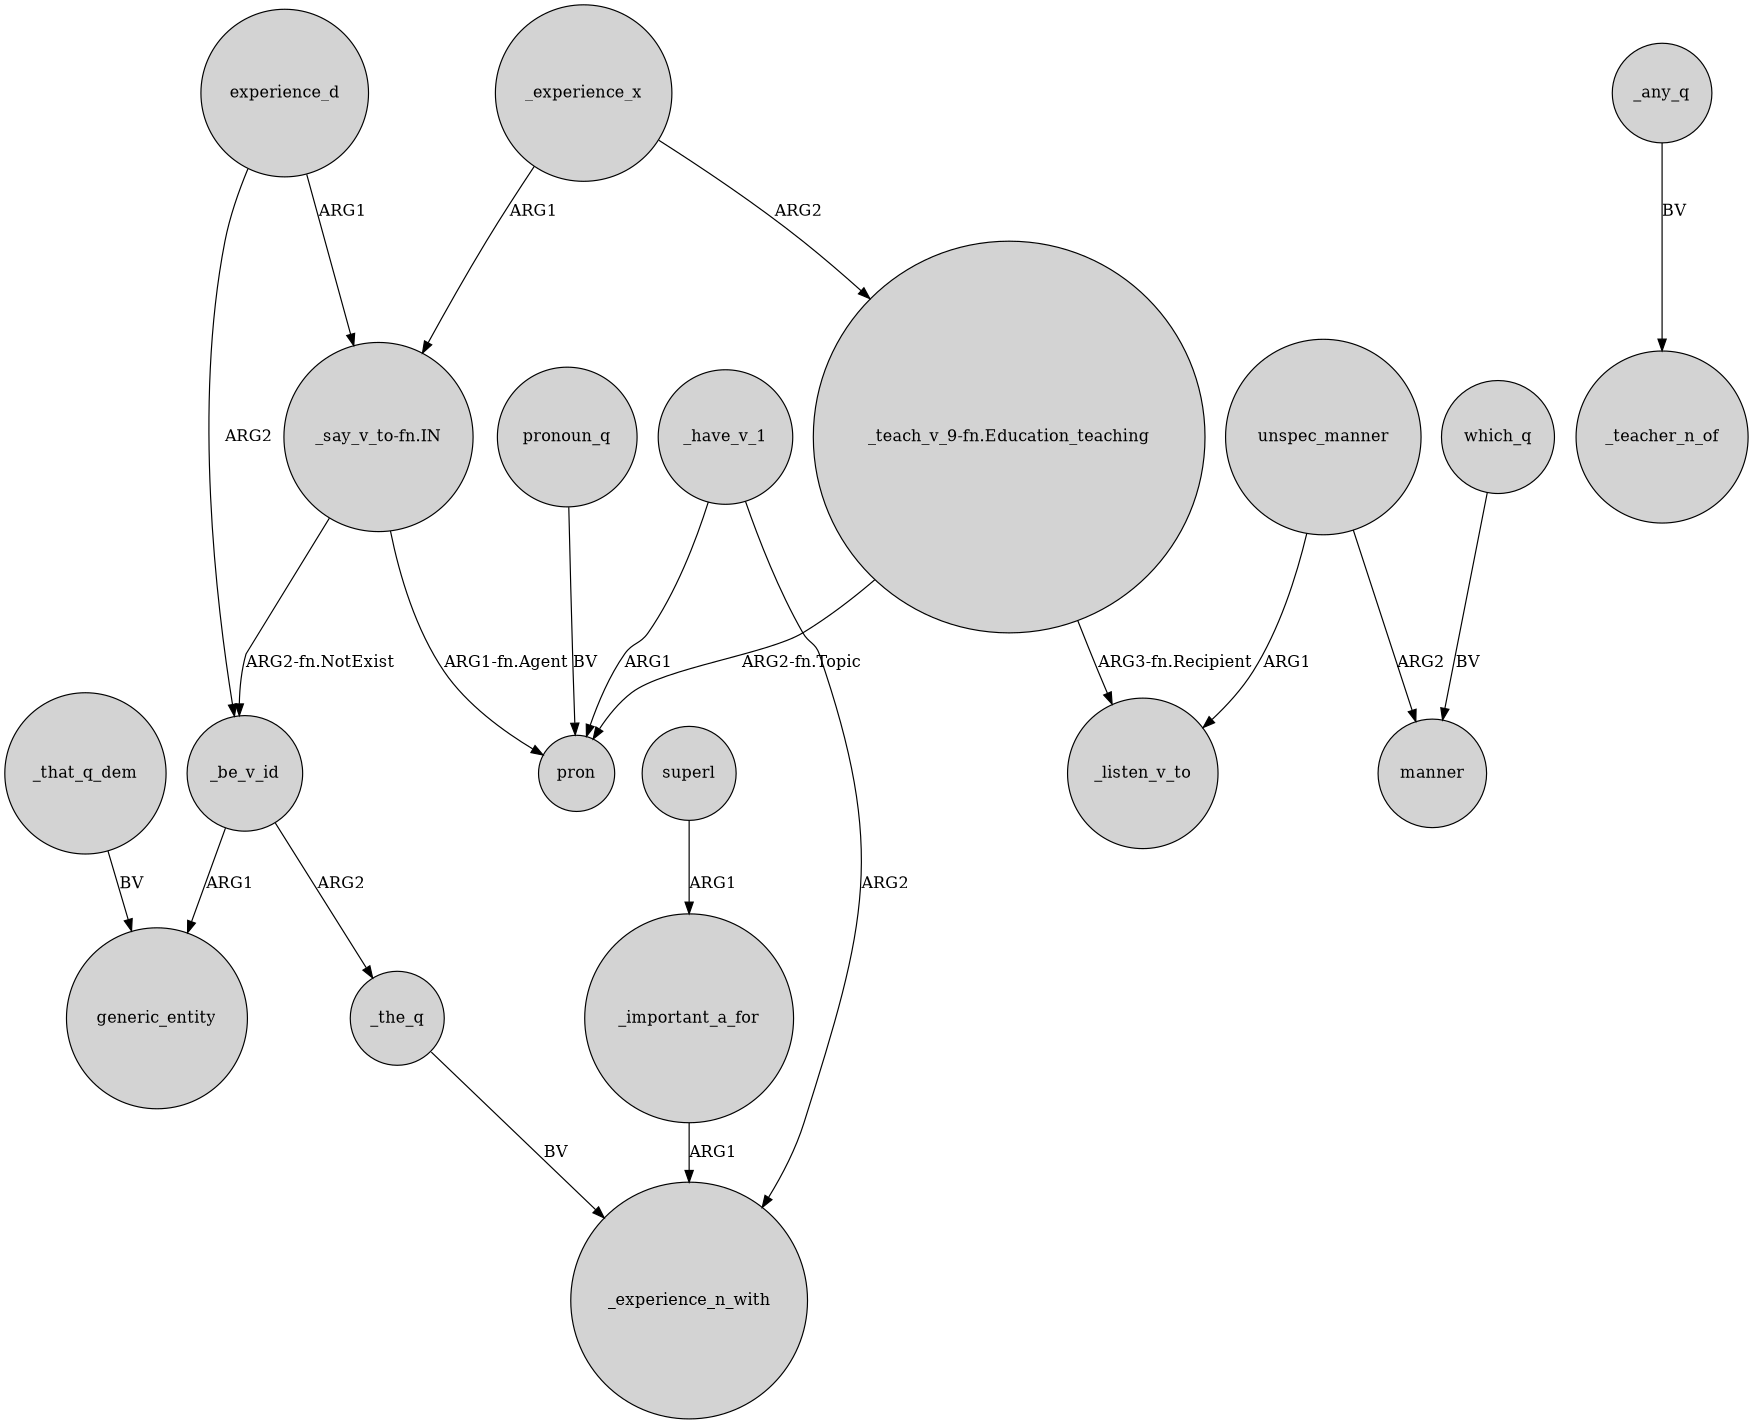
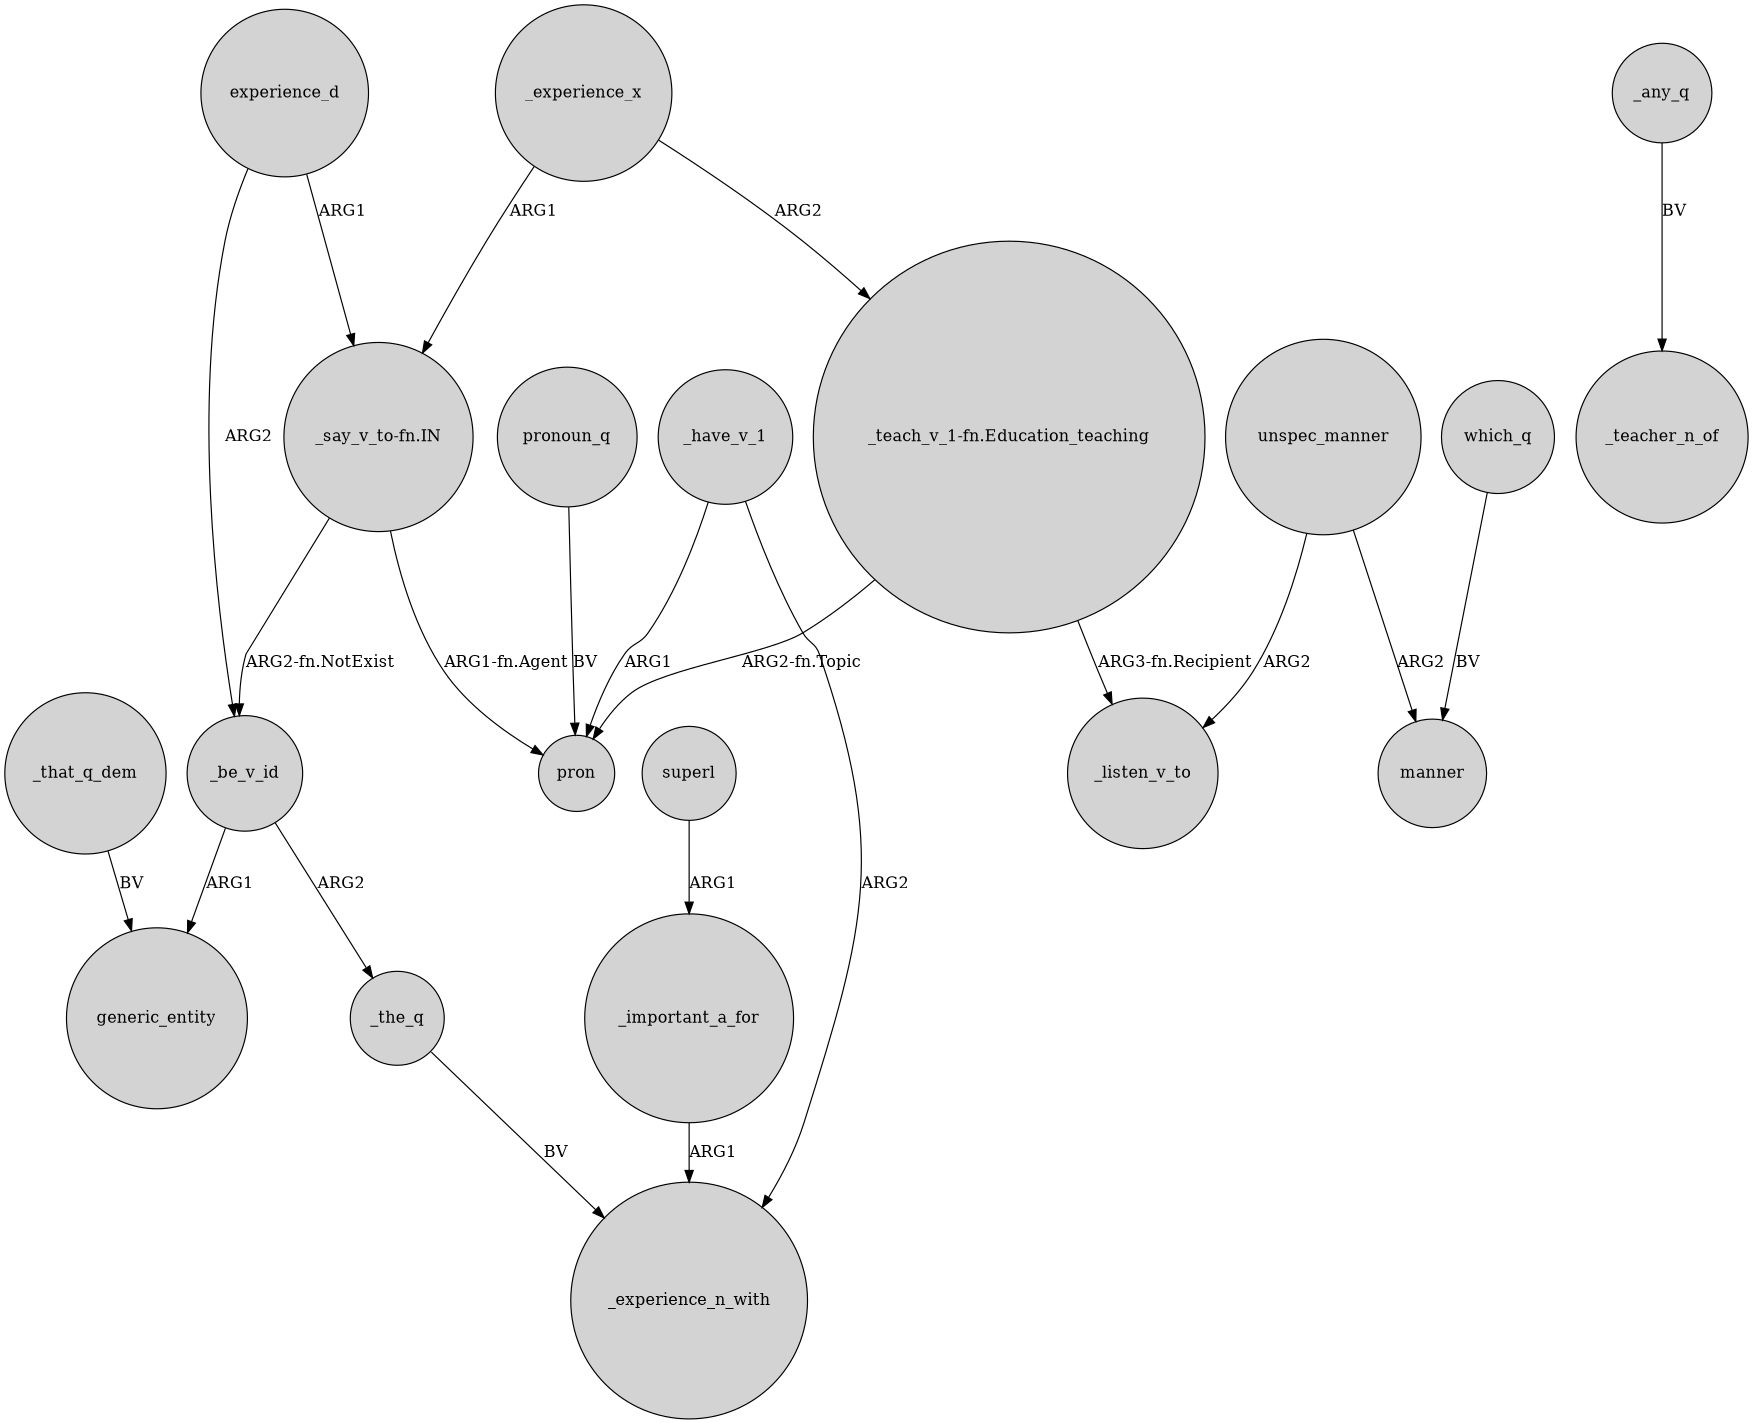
(1009, 437) -> (1009, 437)
(1288, 663) -> (1288, 663)
